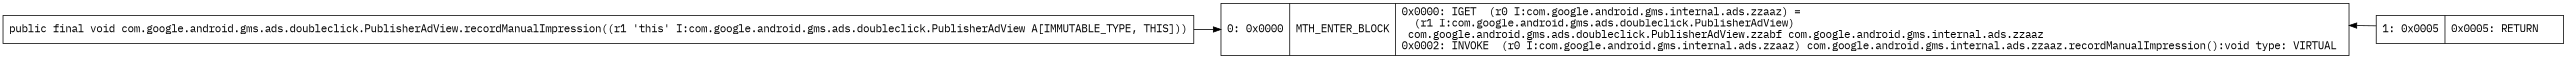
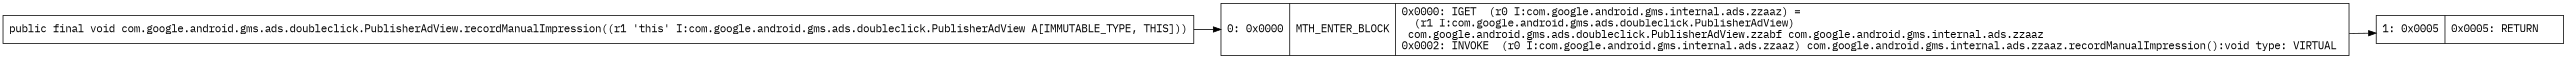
(2366, 26) -> (2359, 33)
